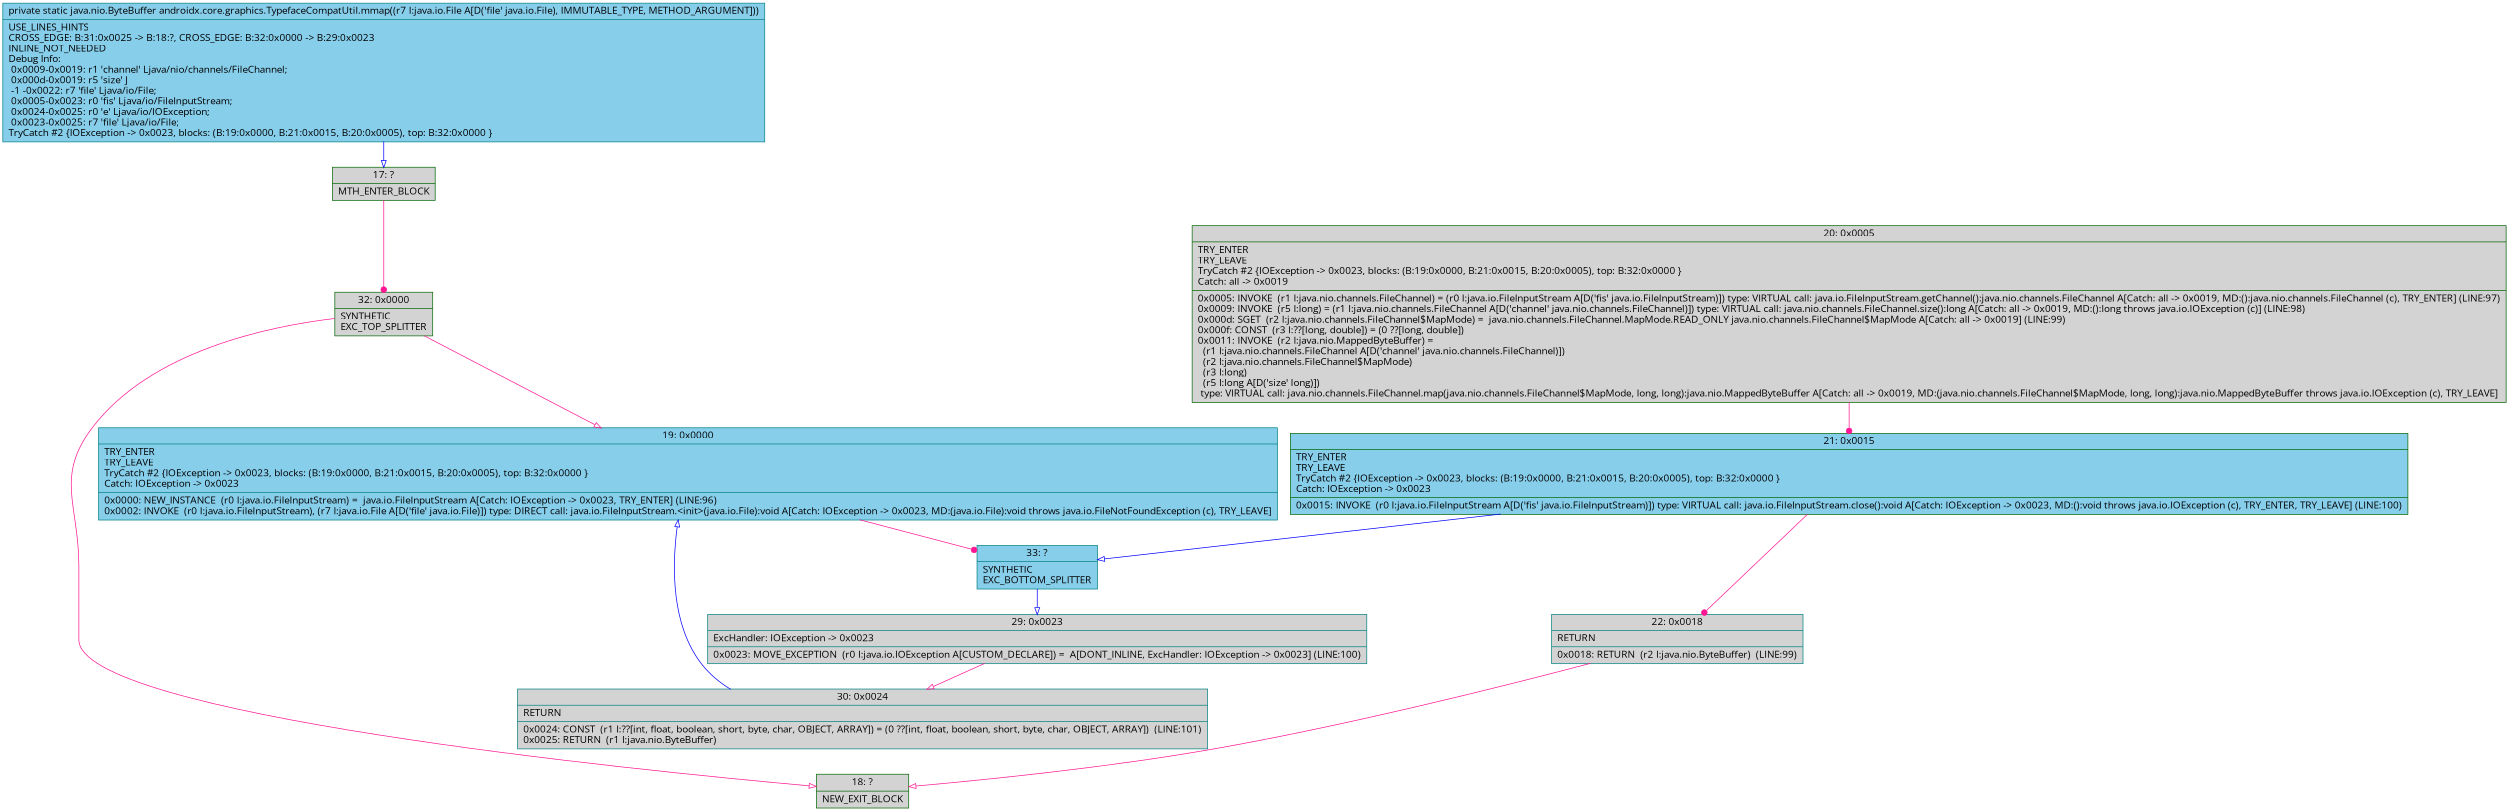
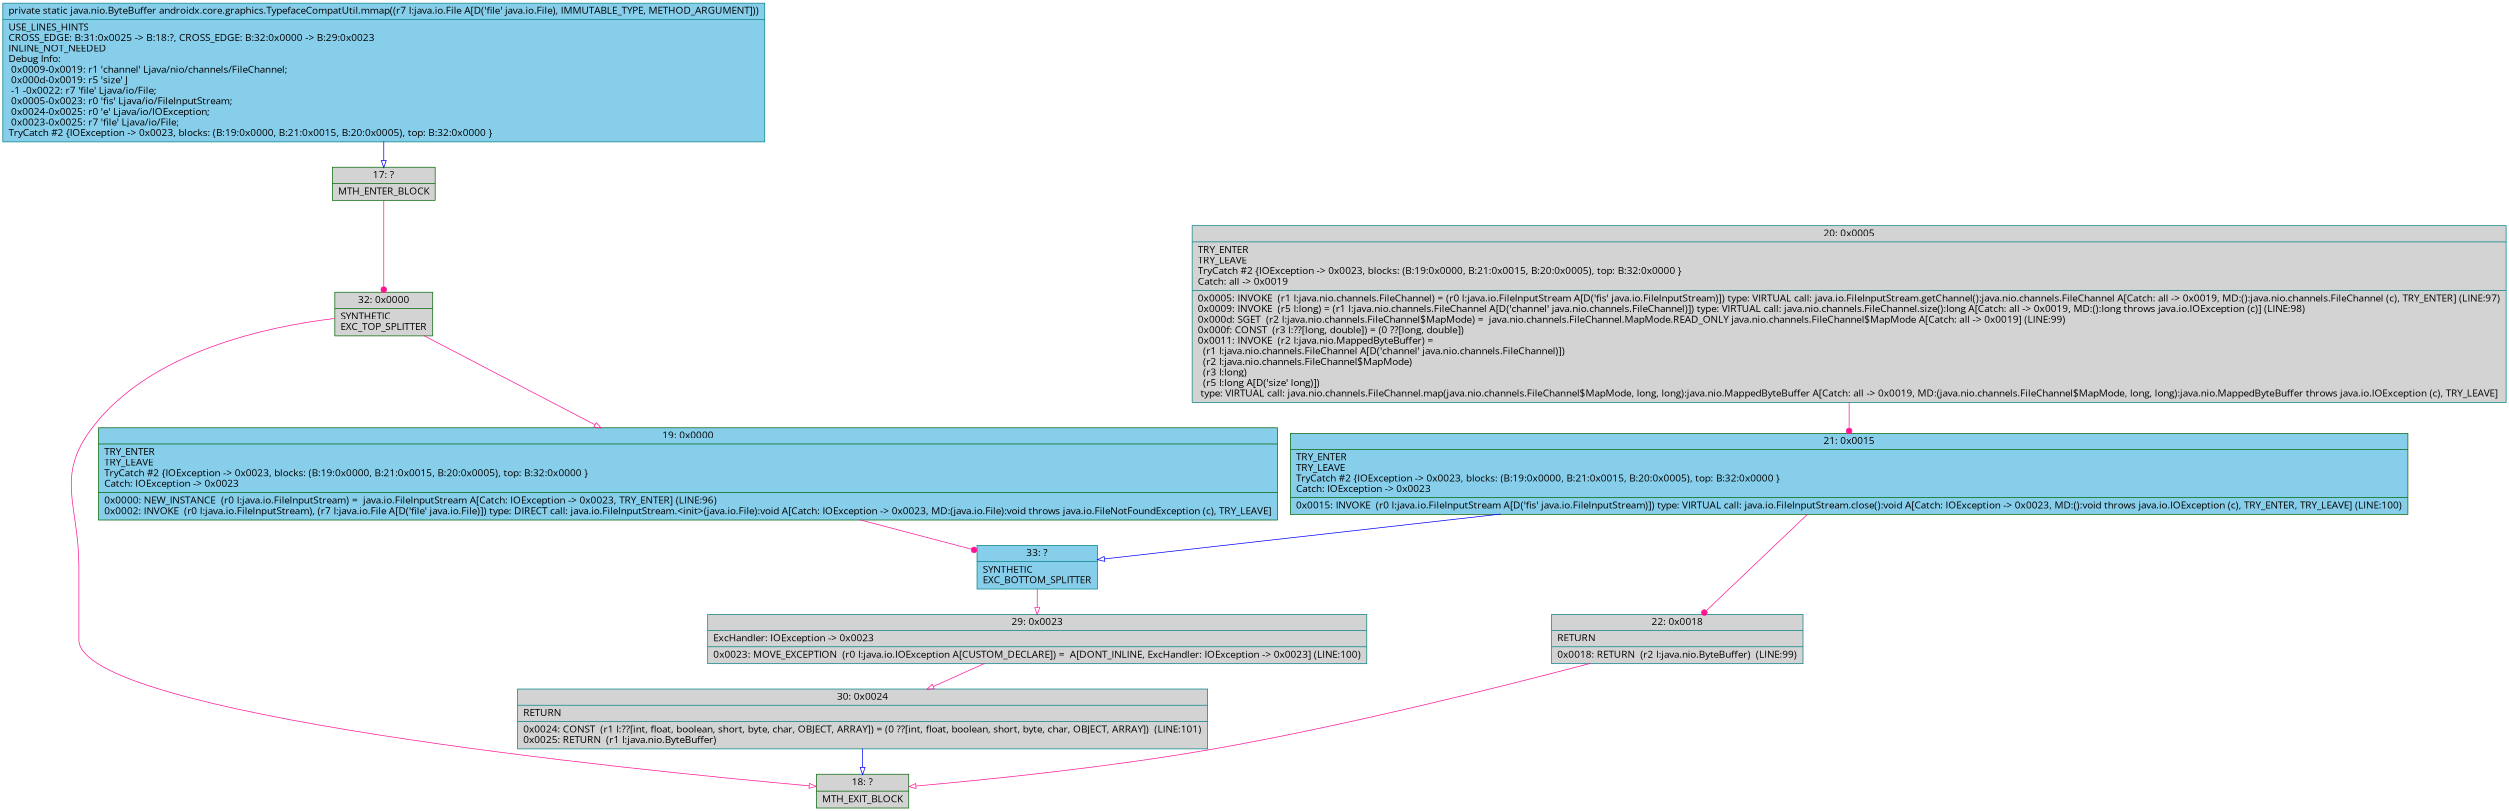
(1849, 314) -> (1849, 314)
(688, 474) -> (688, 474)
(1037, 598) -> (1037, 598)
(680, 617) -> (863, 758)
(863, 799) -> (863, 799)
